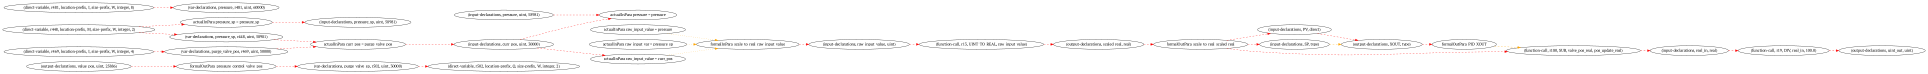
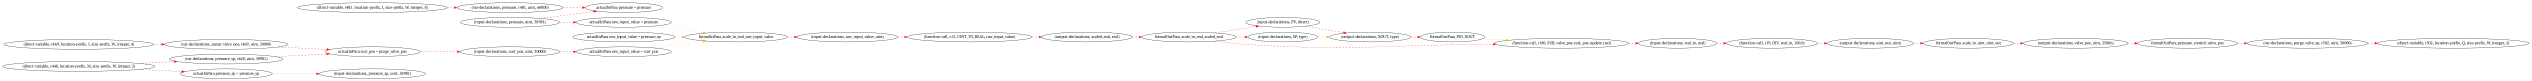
(287, 22) -> (294, 74)
none -> (566, 22)
(564, 28) -> (573, 8)
none -> (1969, 43)
(638, 44) -> (624, 37)
(79, 66) -> (2076, 43)
